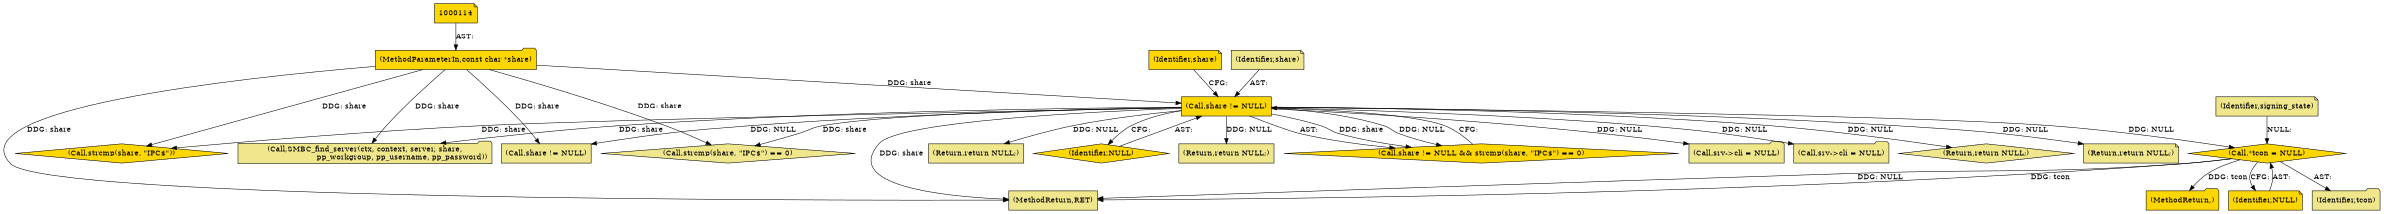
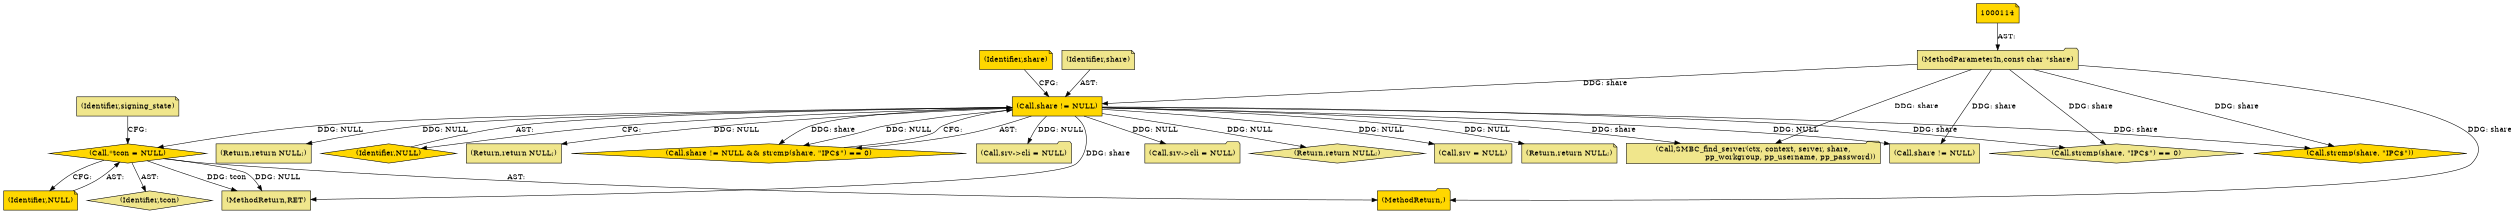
(456, 60) -> (1998, 60)
(2281, 130) -> (139, 130)
none -> (1473, 153)
(2228, 177) -> (518, 177)
(304, 192) -> (2181, 192)
(2346, 201) -> (150, 201)
